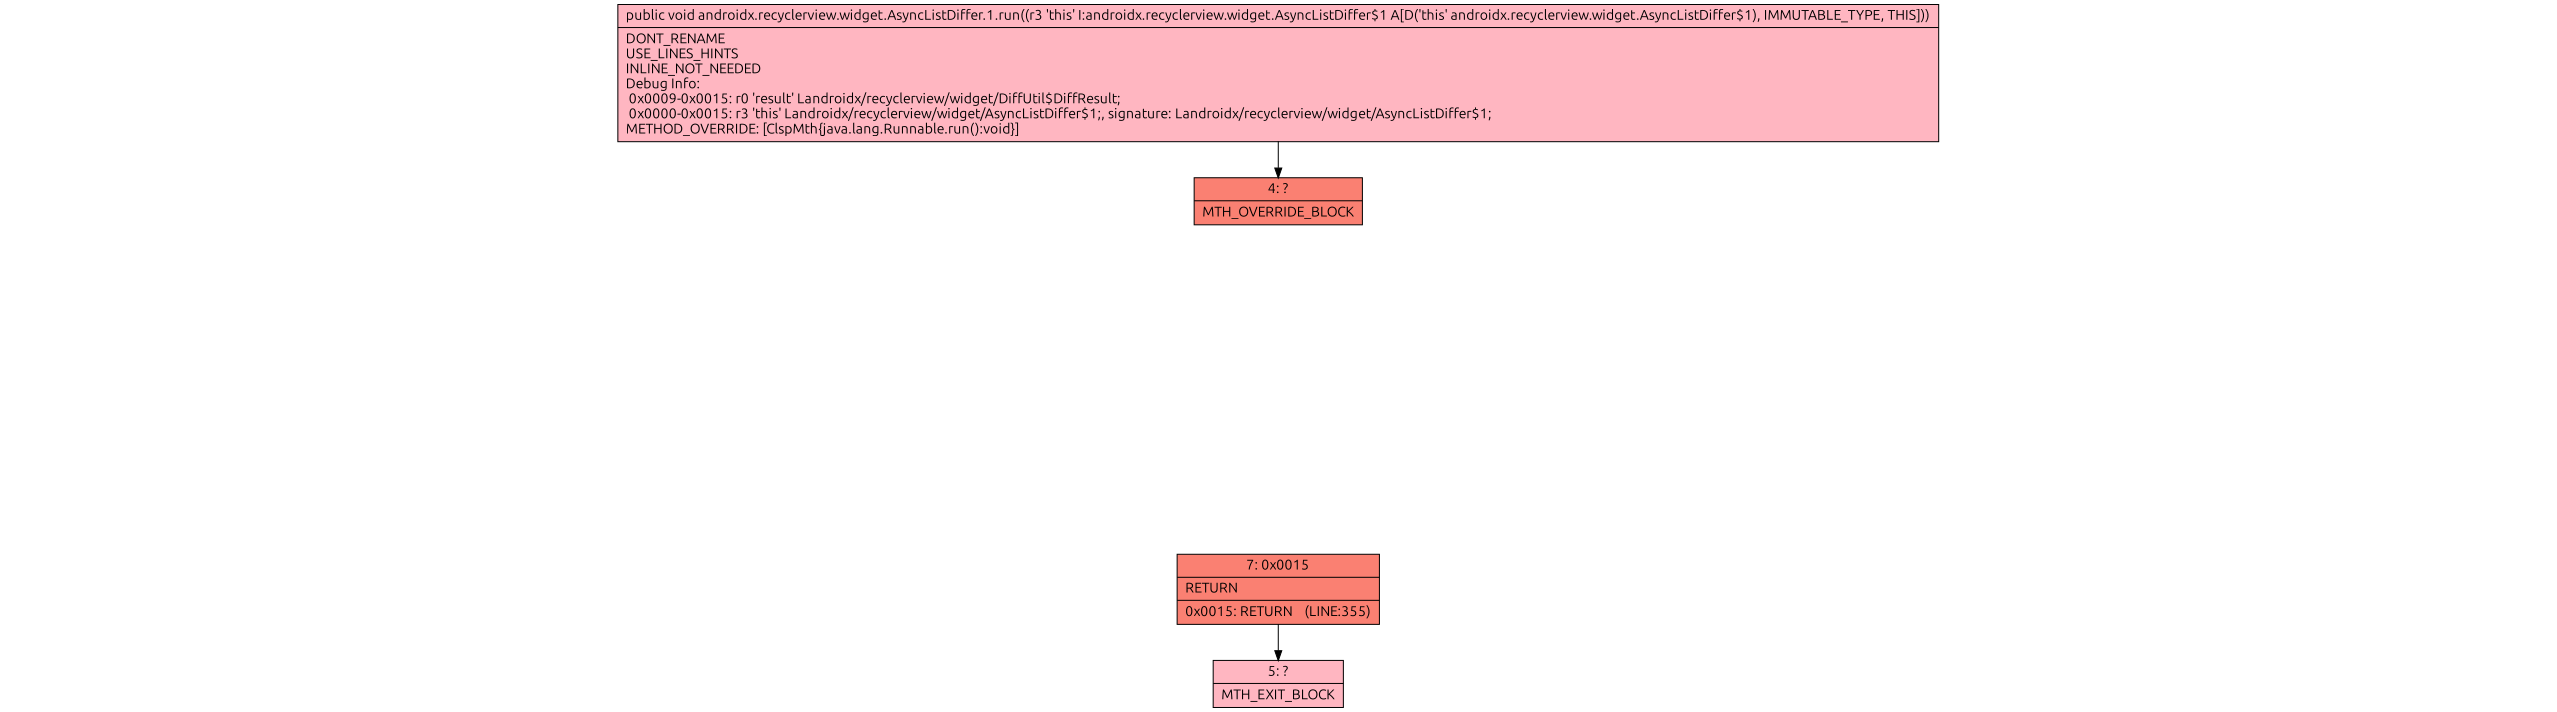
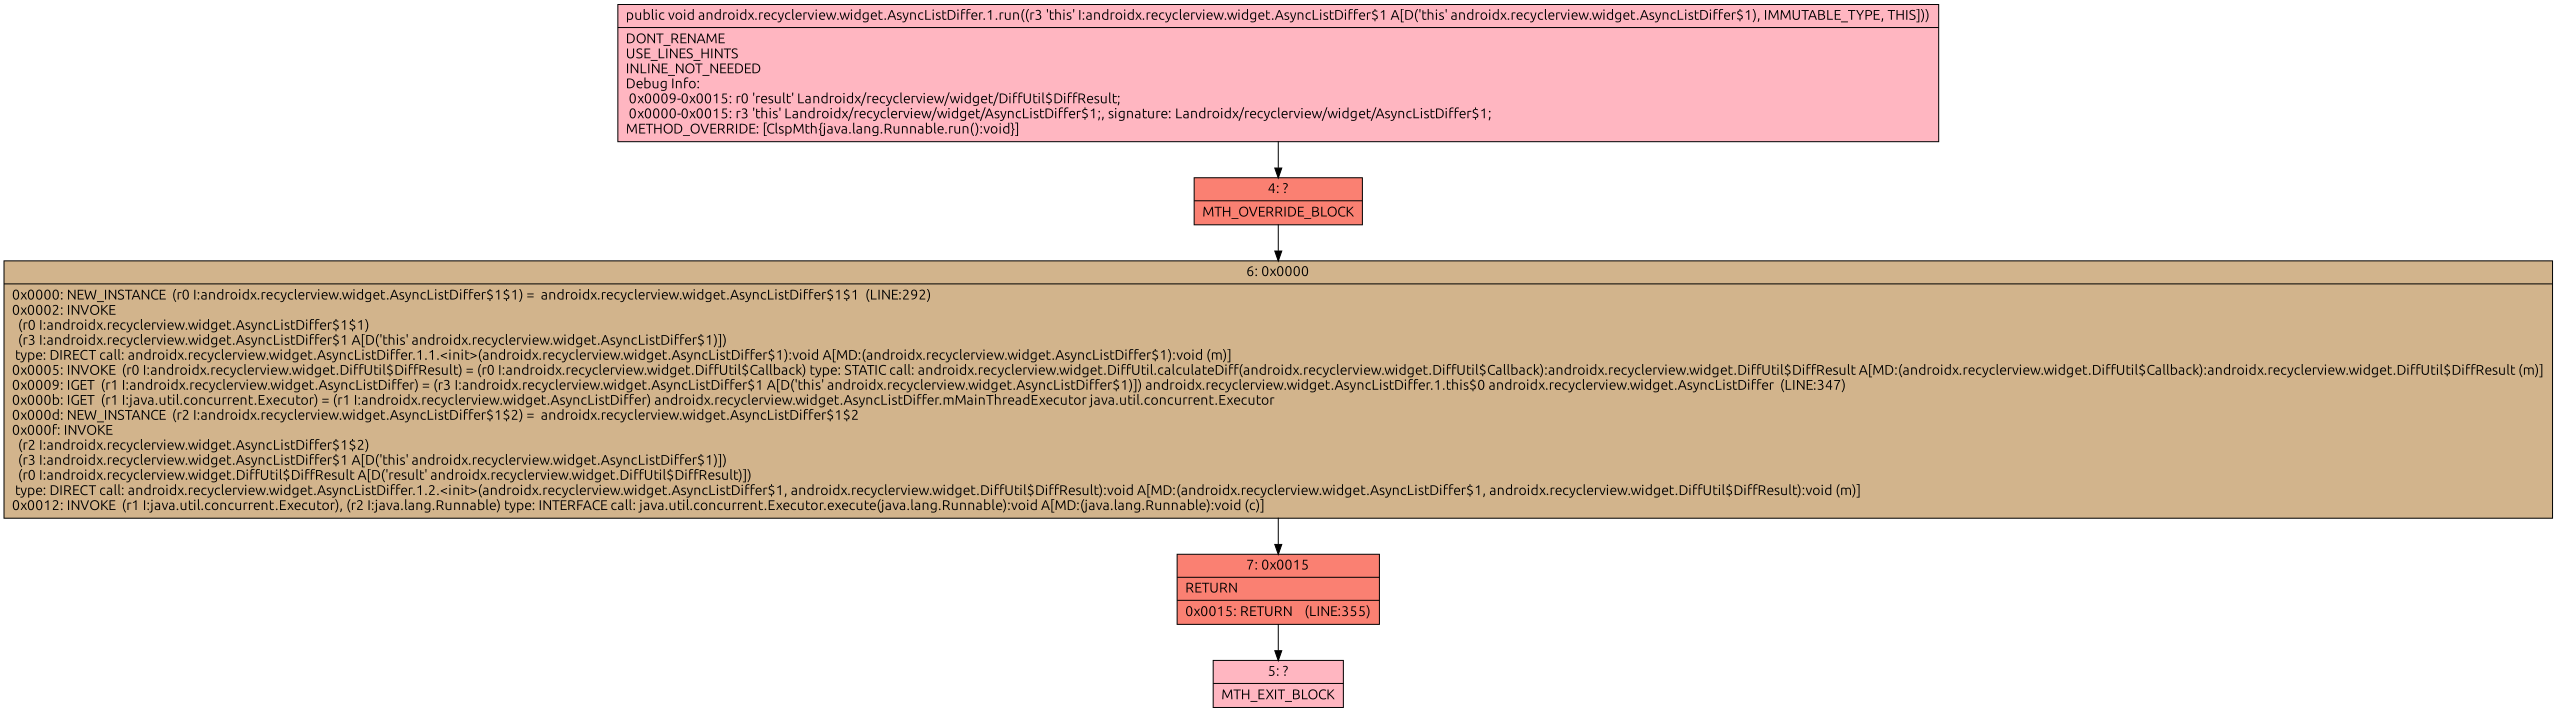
none -> (1278, 390)
